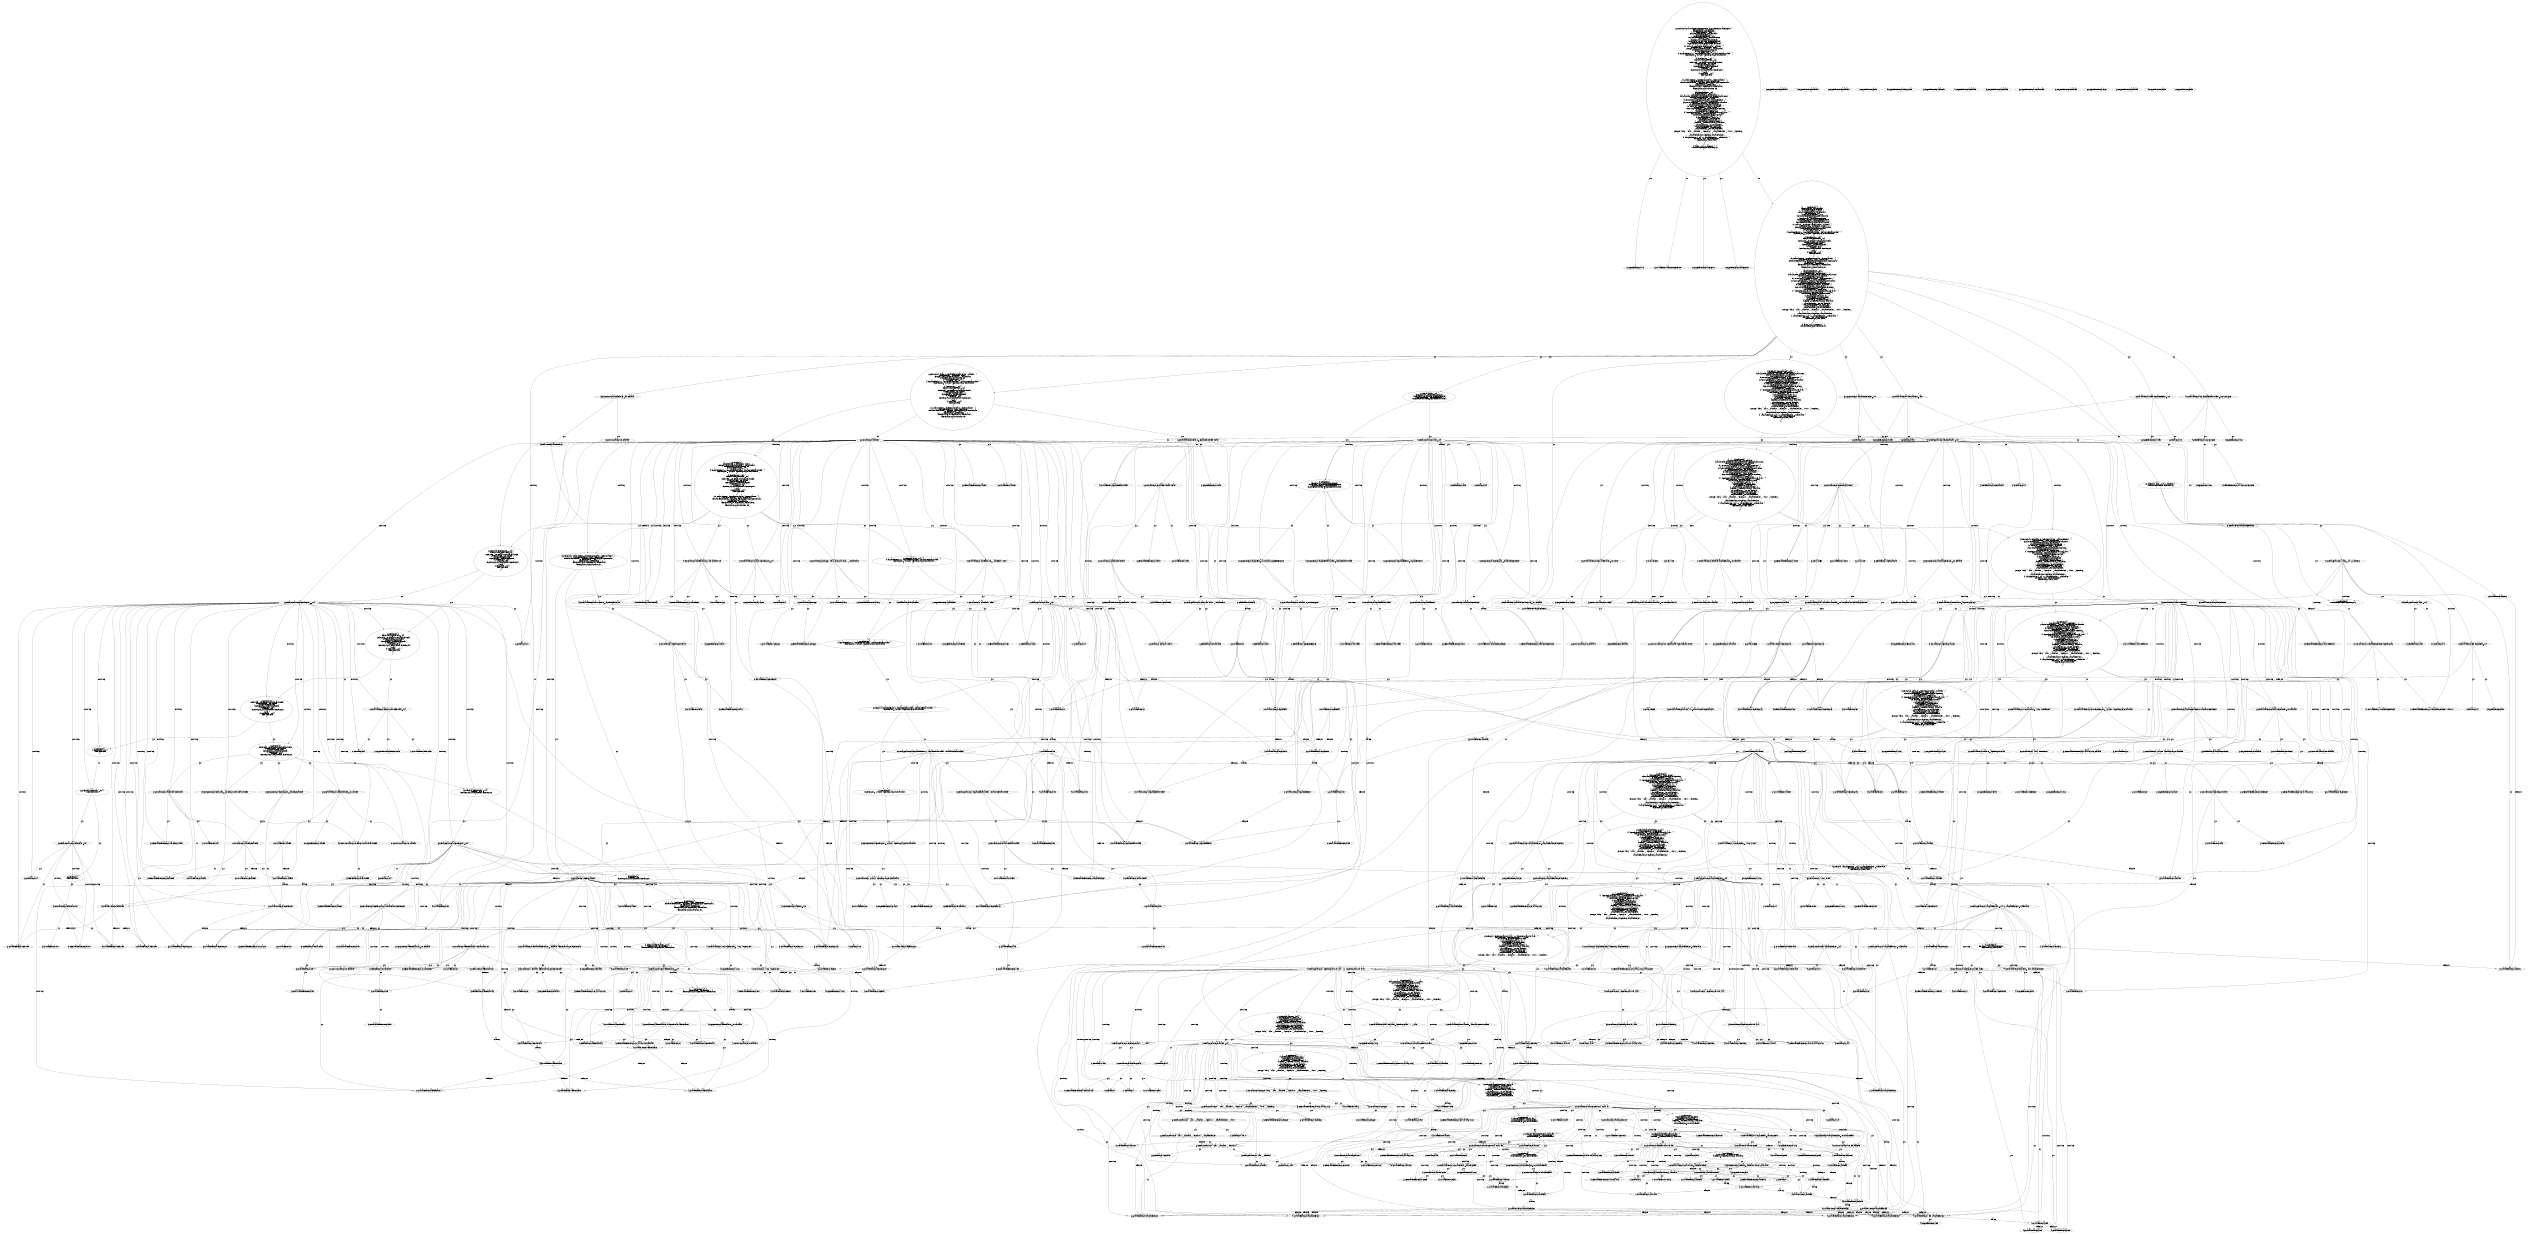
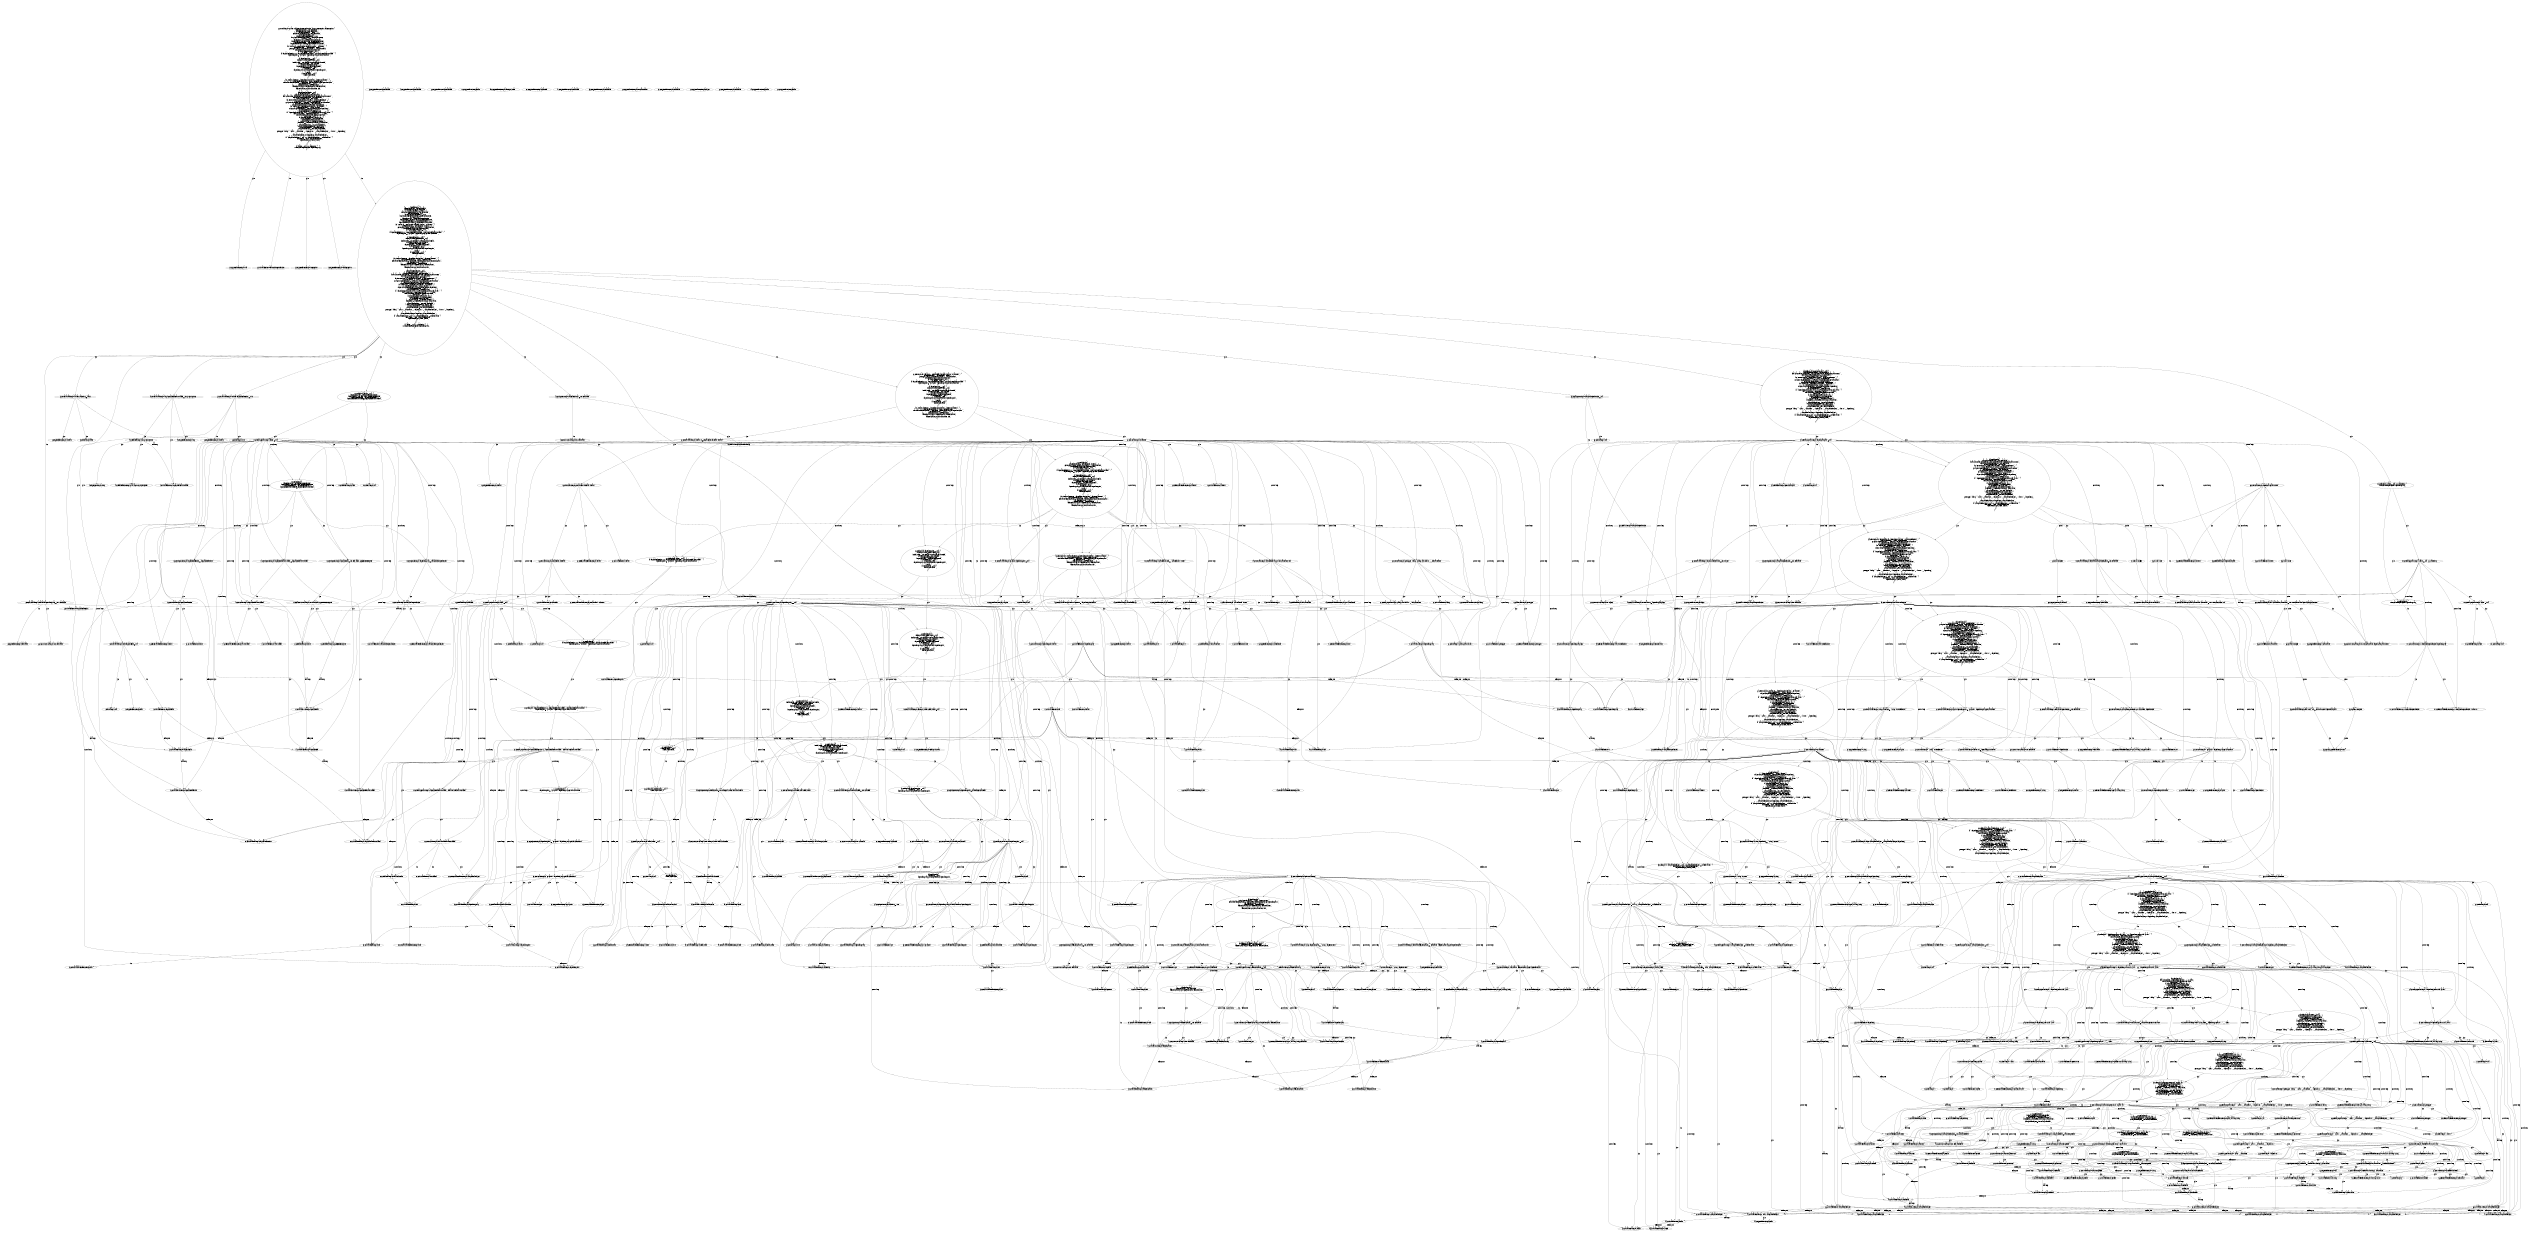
none -> (2241, 607)
(1484, 609) -> (411, 609)
(1242, 623) -> (368, 610)
(1785, 709) -> none
(1272, 742) -> (788, 748)
(421, 752) -> none
(1883, 888) -> (1933, 926)
(627, 907) -> none
(842, 974) -> none
